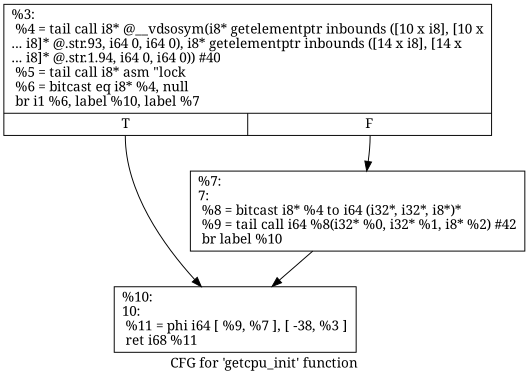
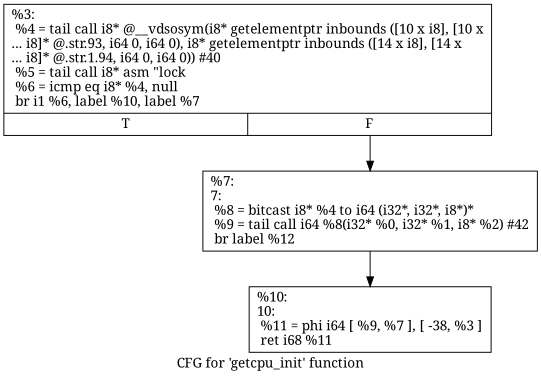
(100, 87) -> (95, 87)
(147, 214) -> none
(240, 240) -> (253, 240)
